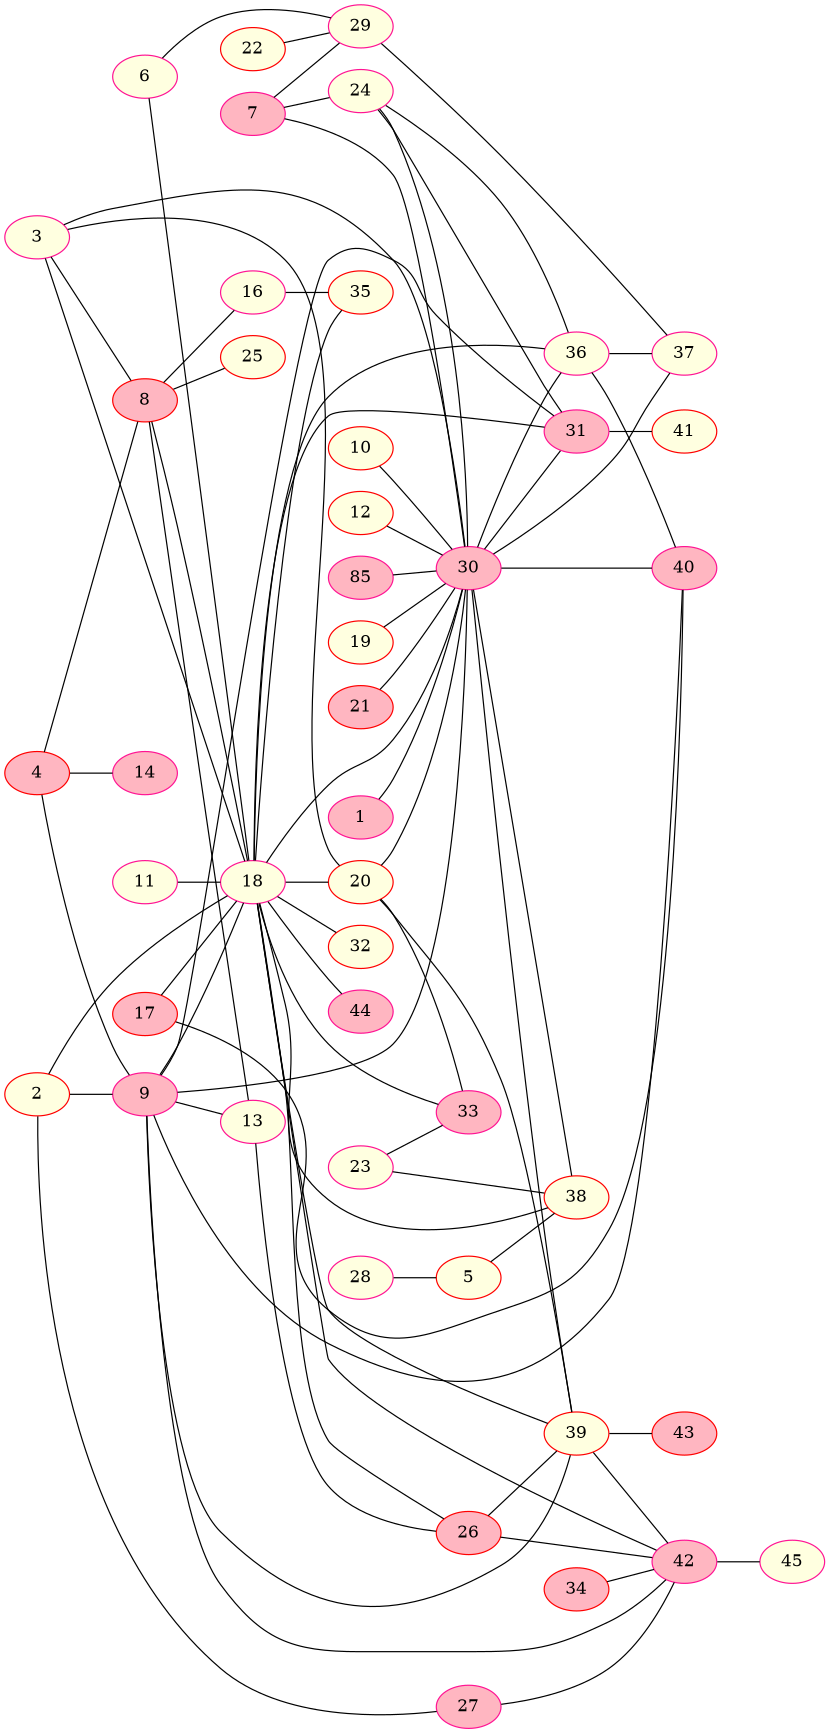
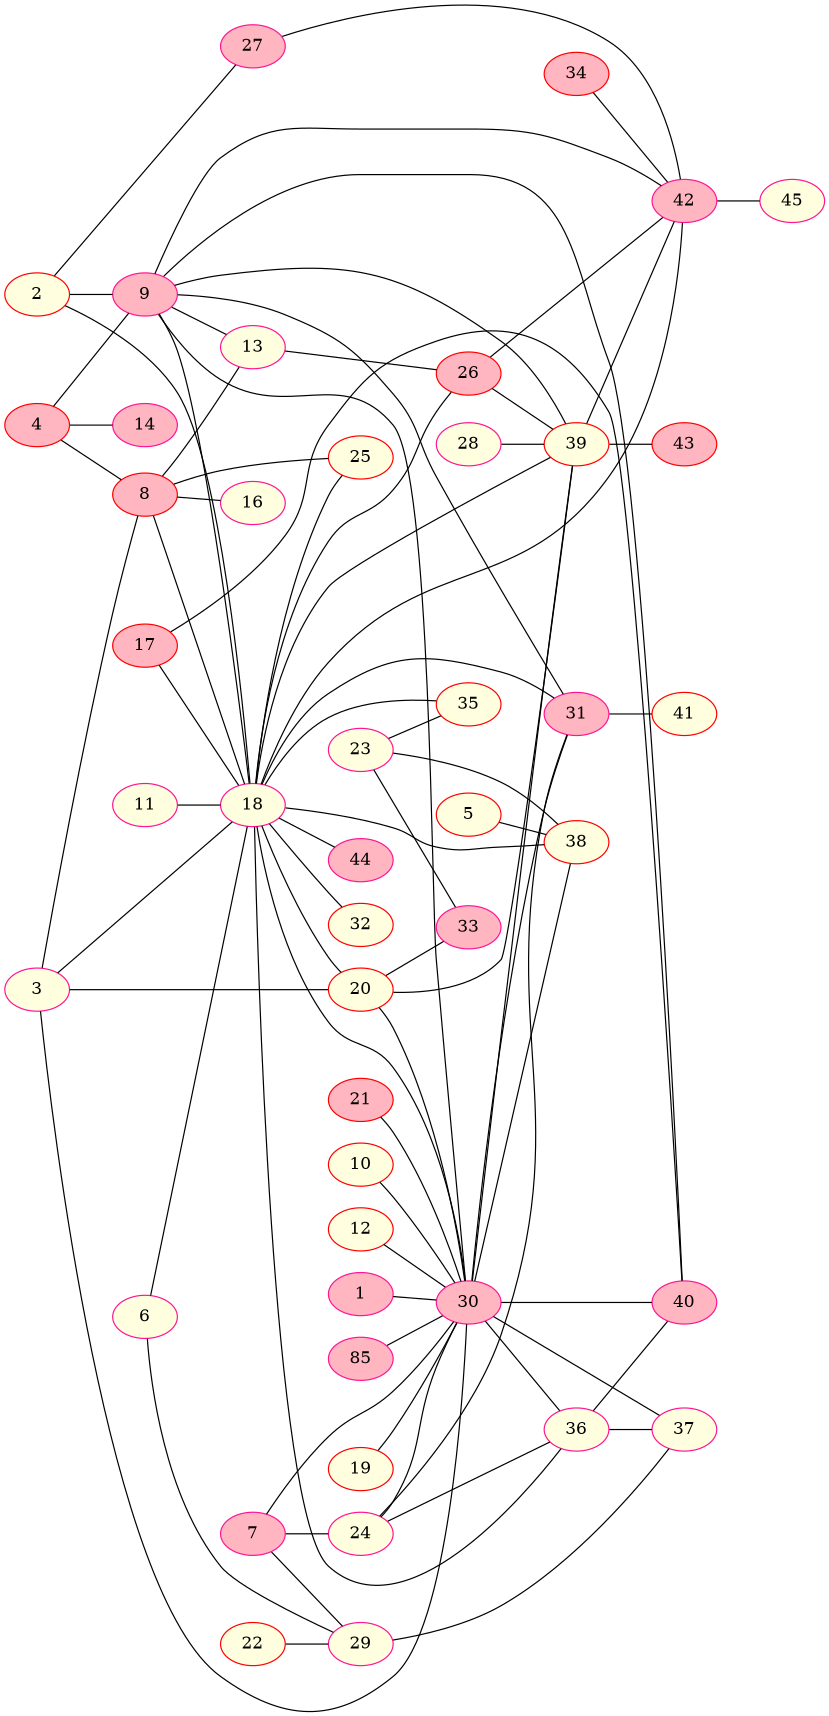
(307, 292) -> (415, 727)
(318, 1032) -> (290, 601)
(415, 1278) -> (523, 444)
